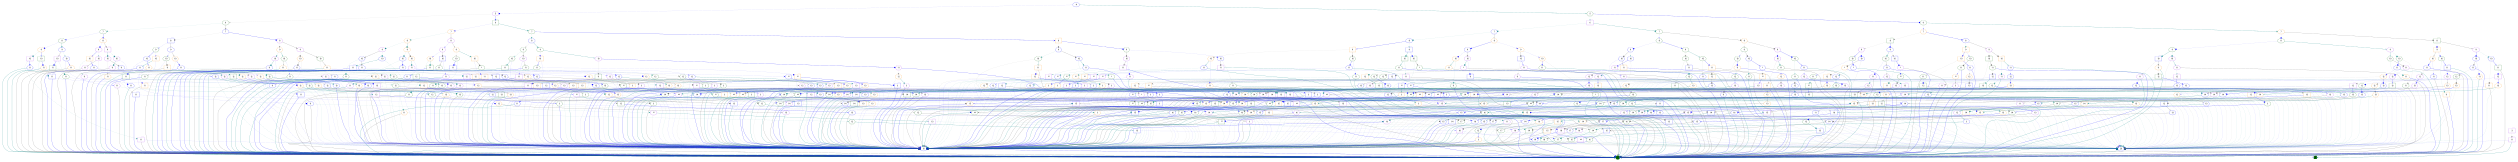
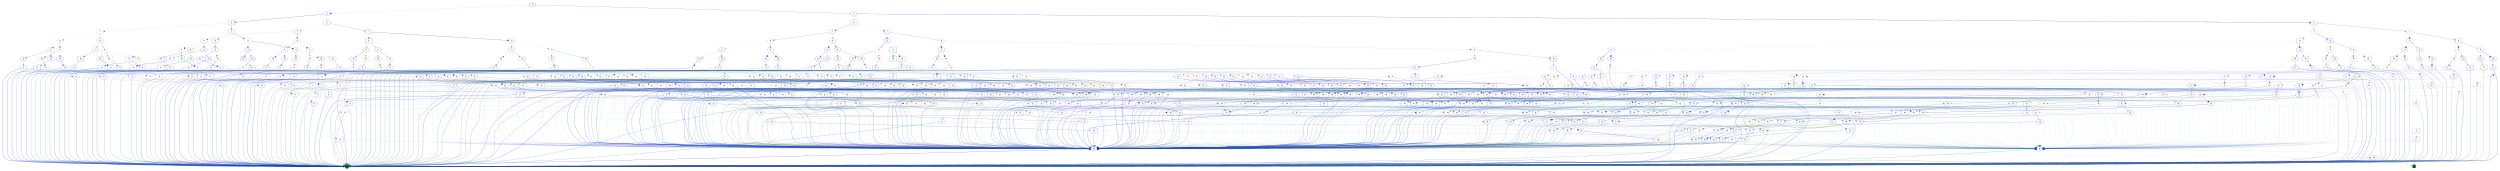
none -> (2374, 158)
